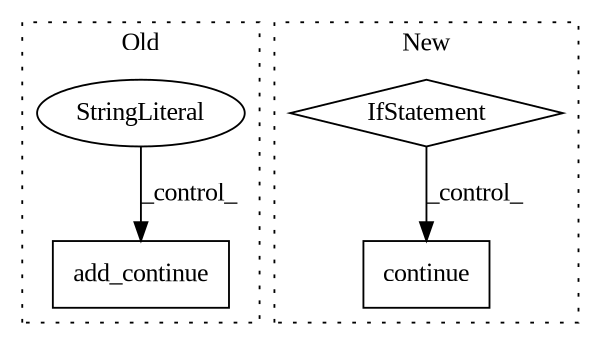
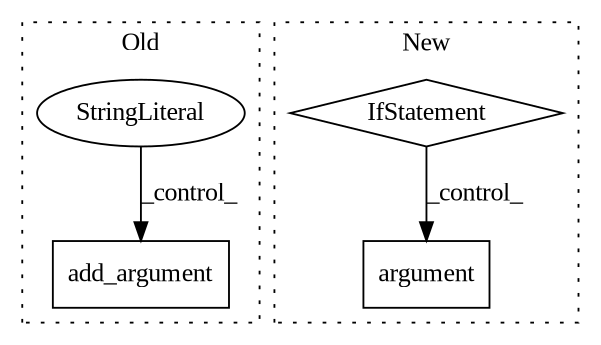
(141, 274) -> (141, 274)
(426, 274) -> (426, 274)
